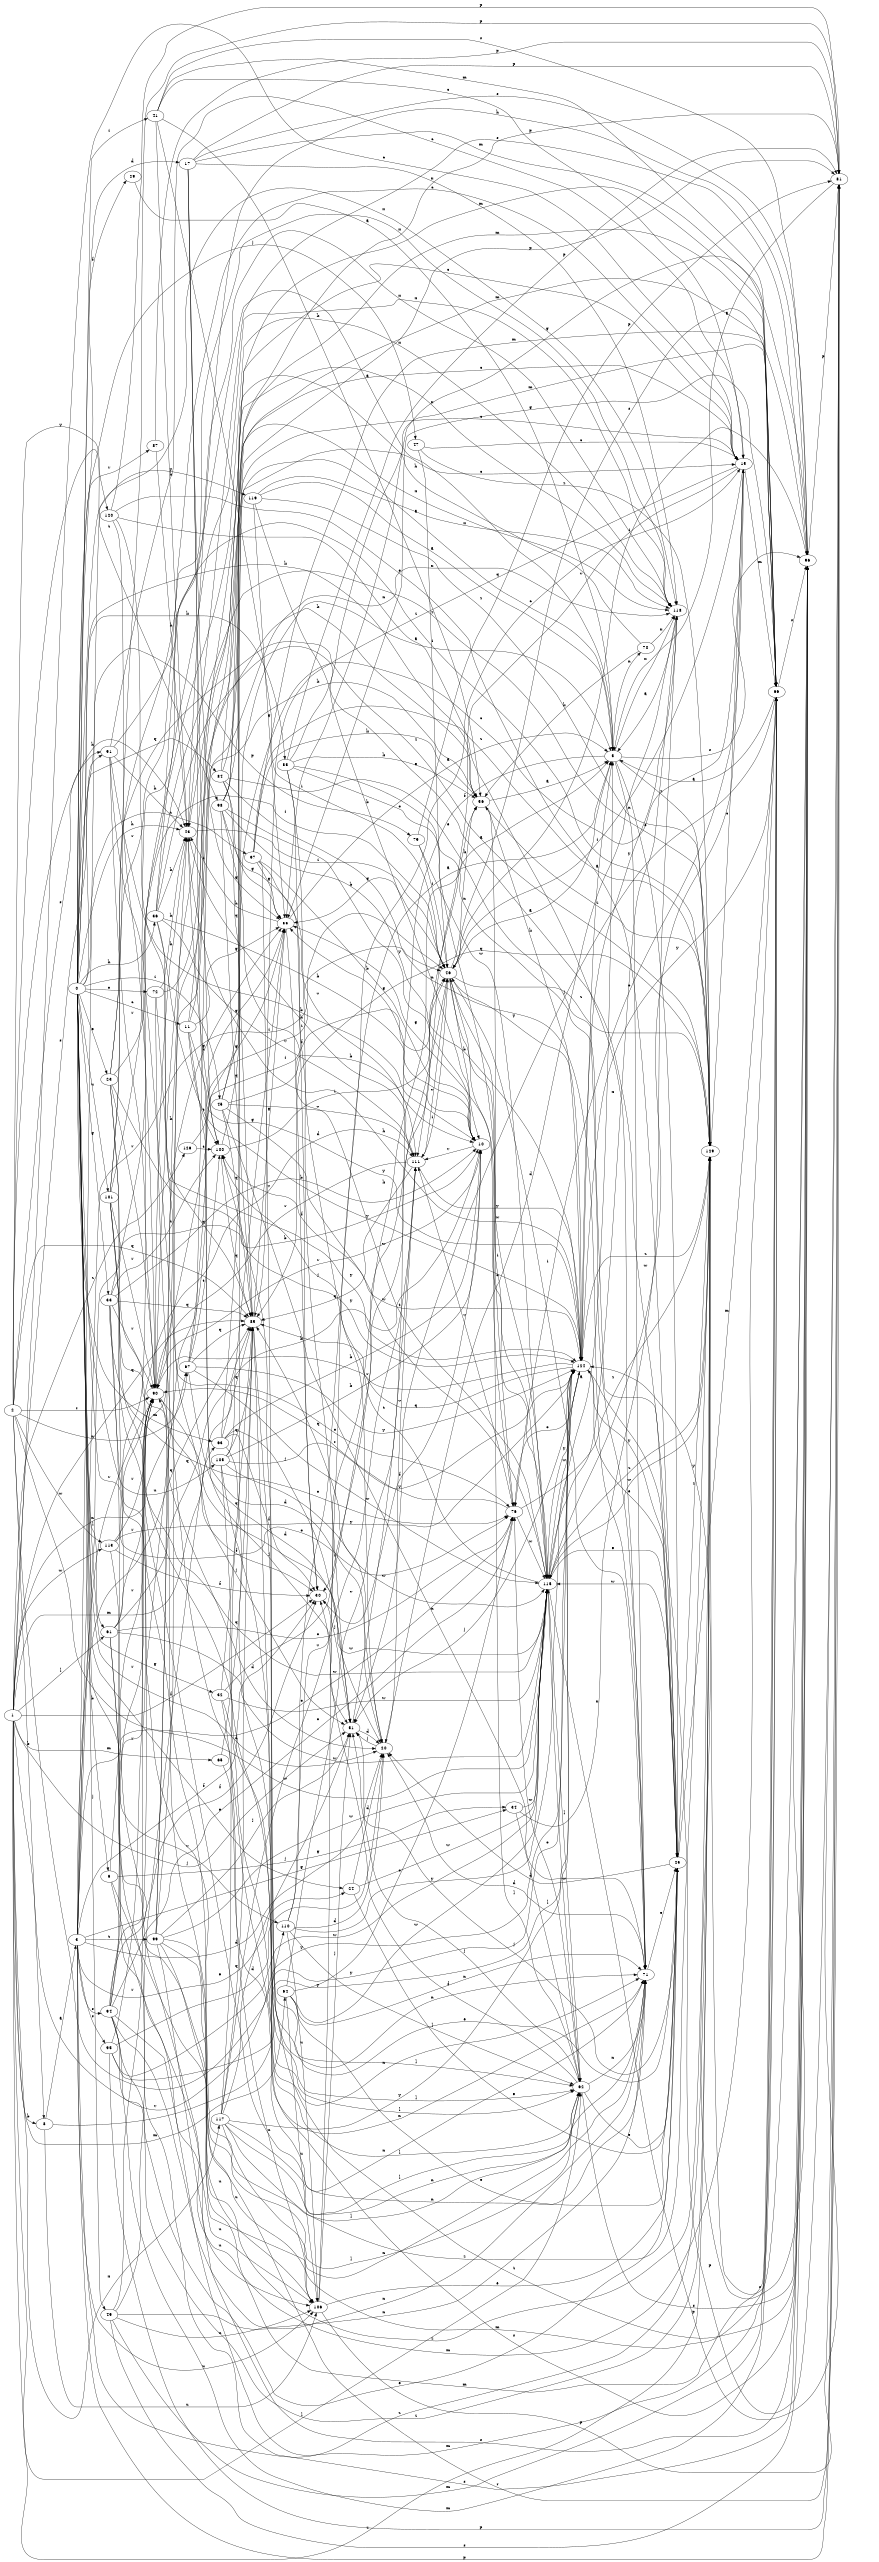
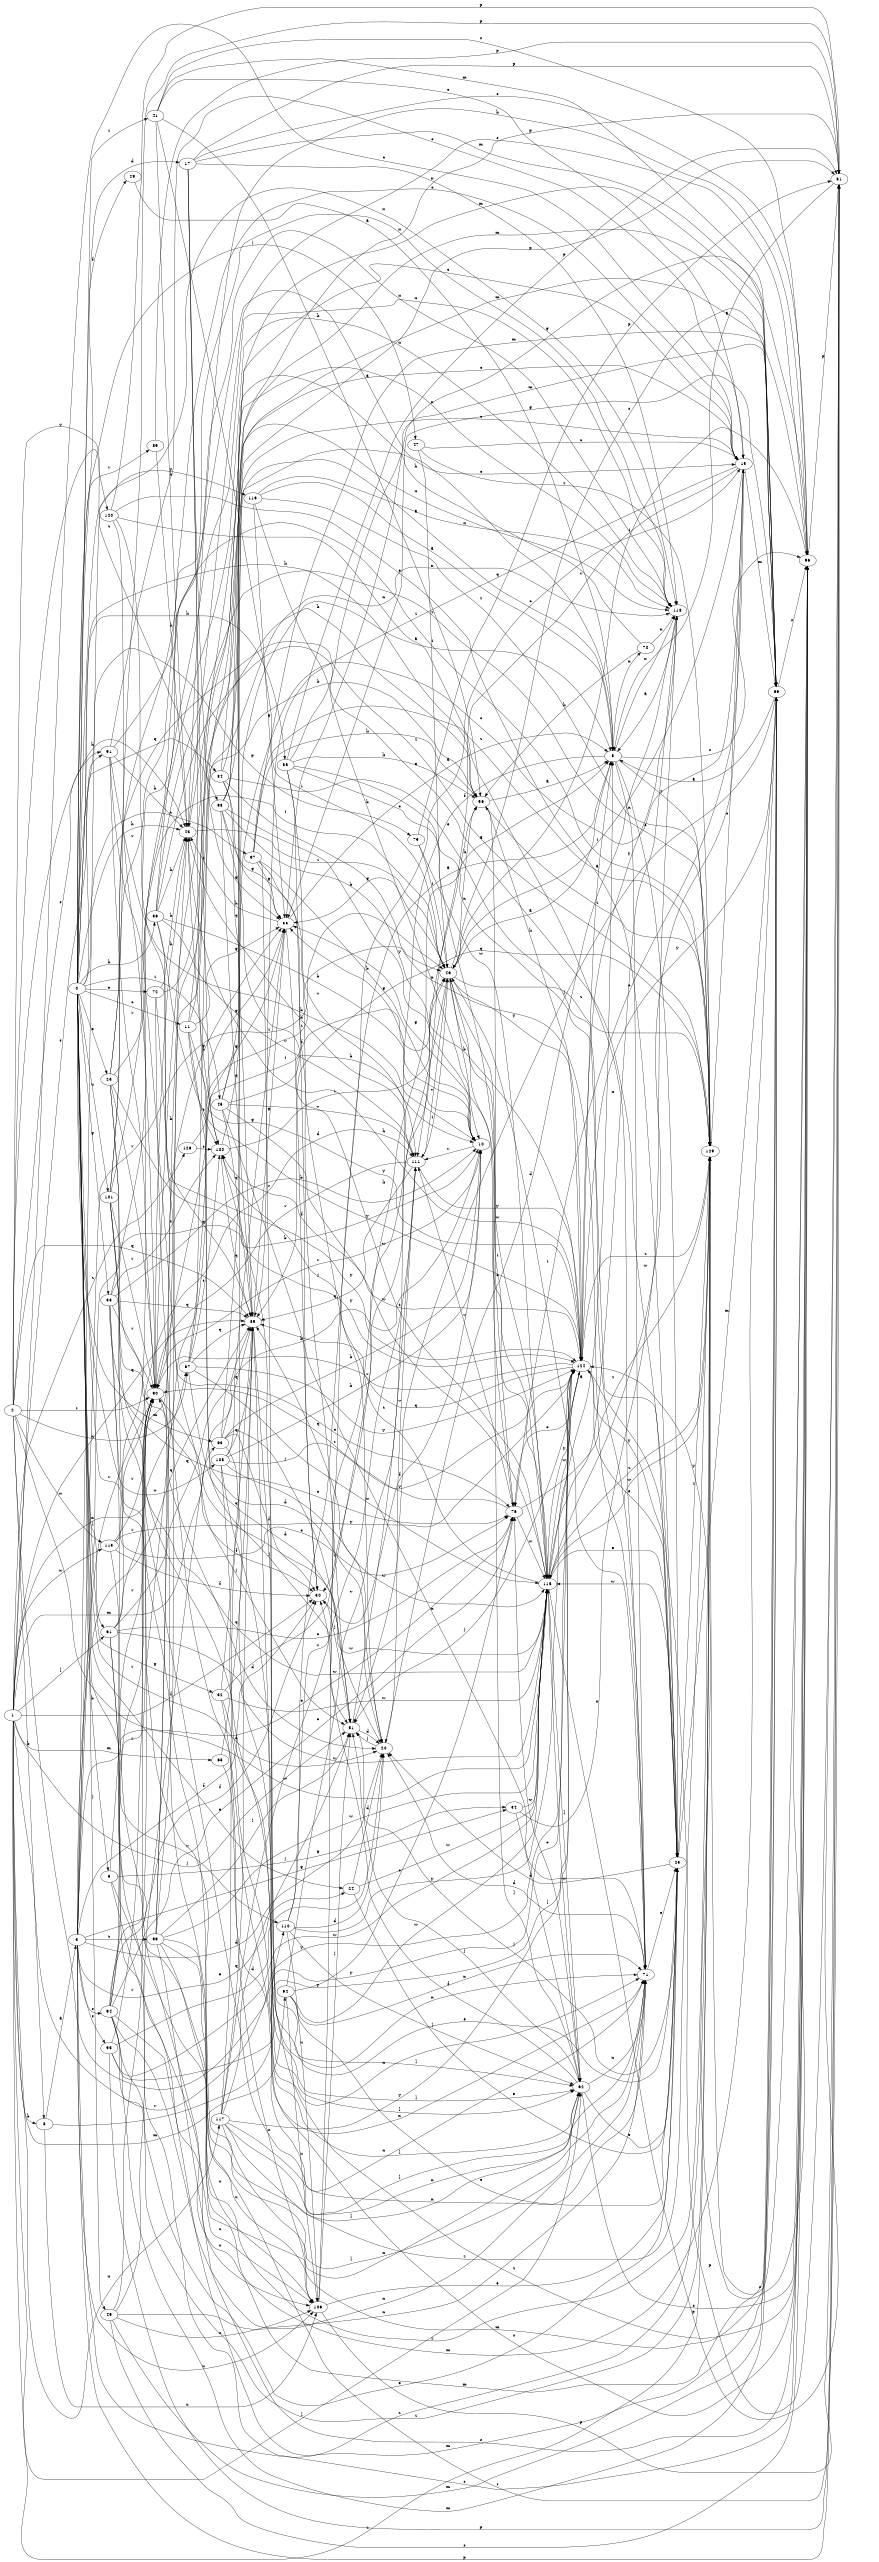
(155, 446) -> (155, 446)
